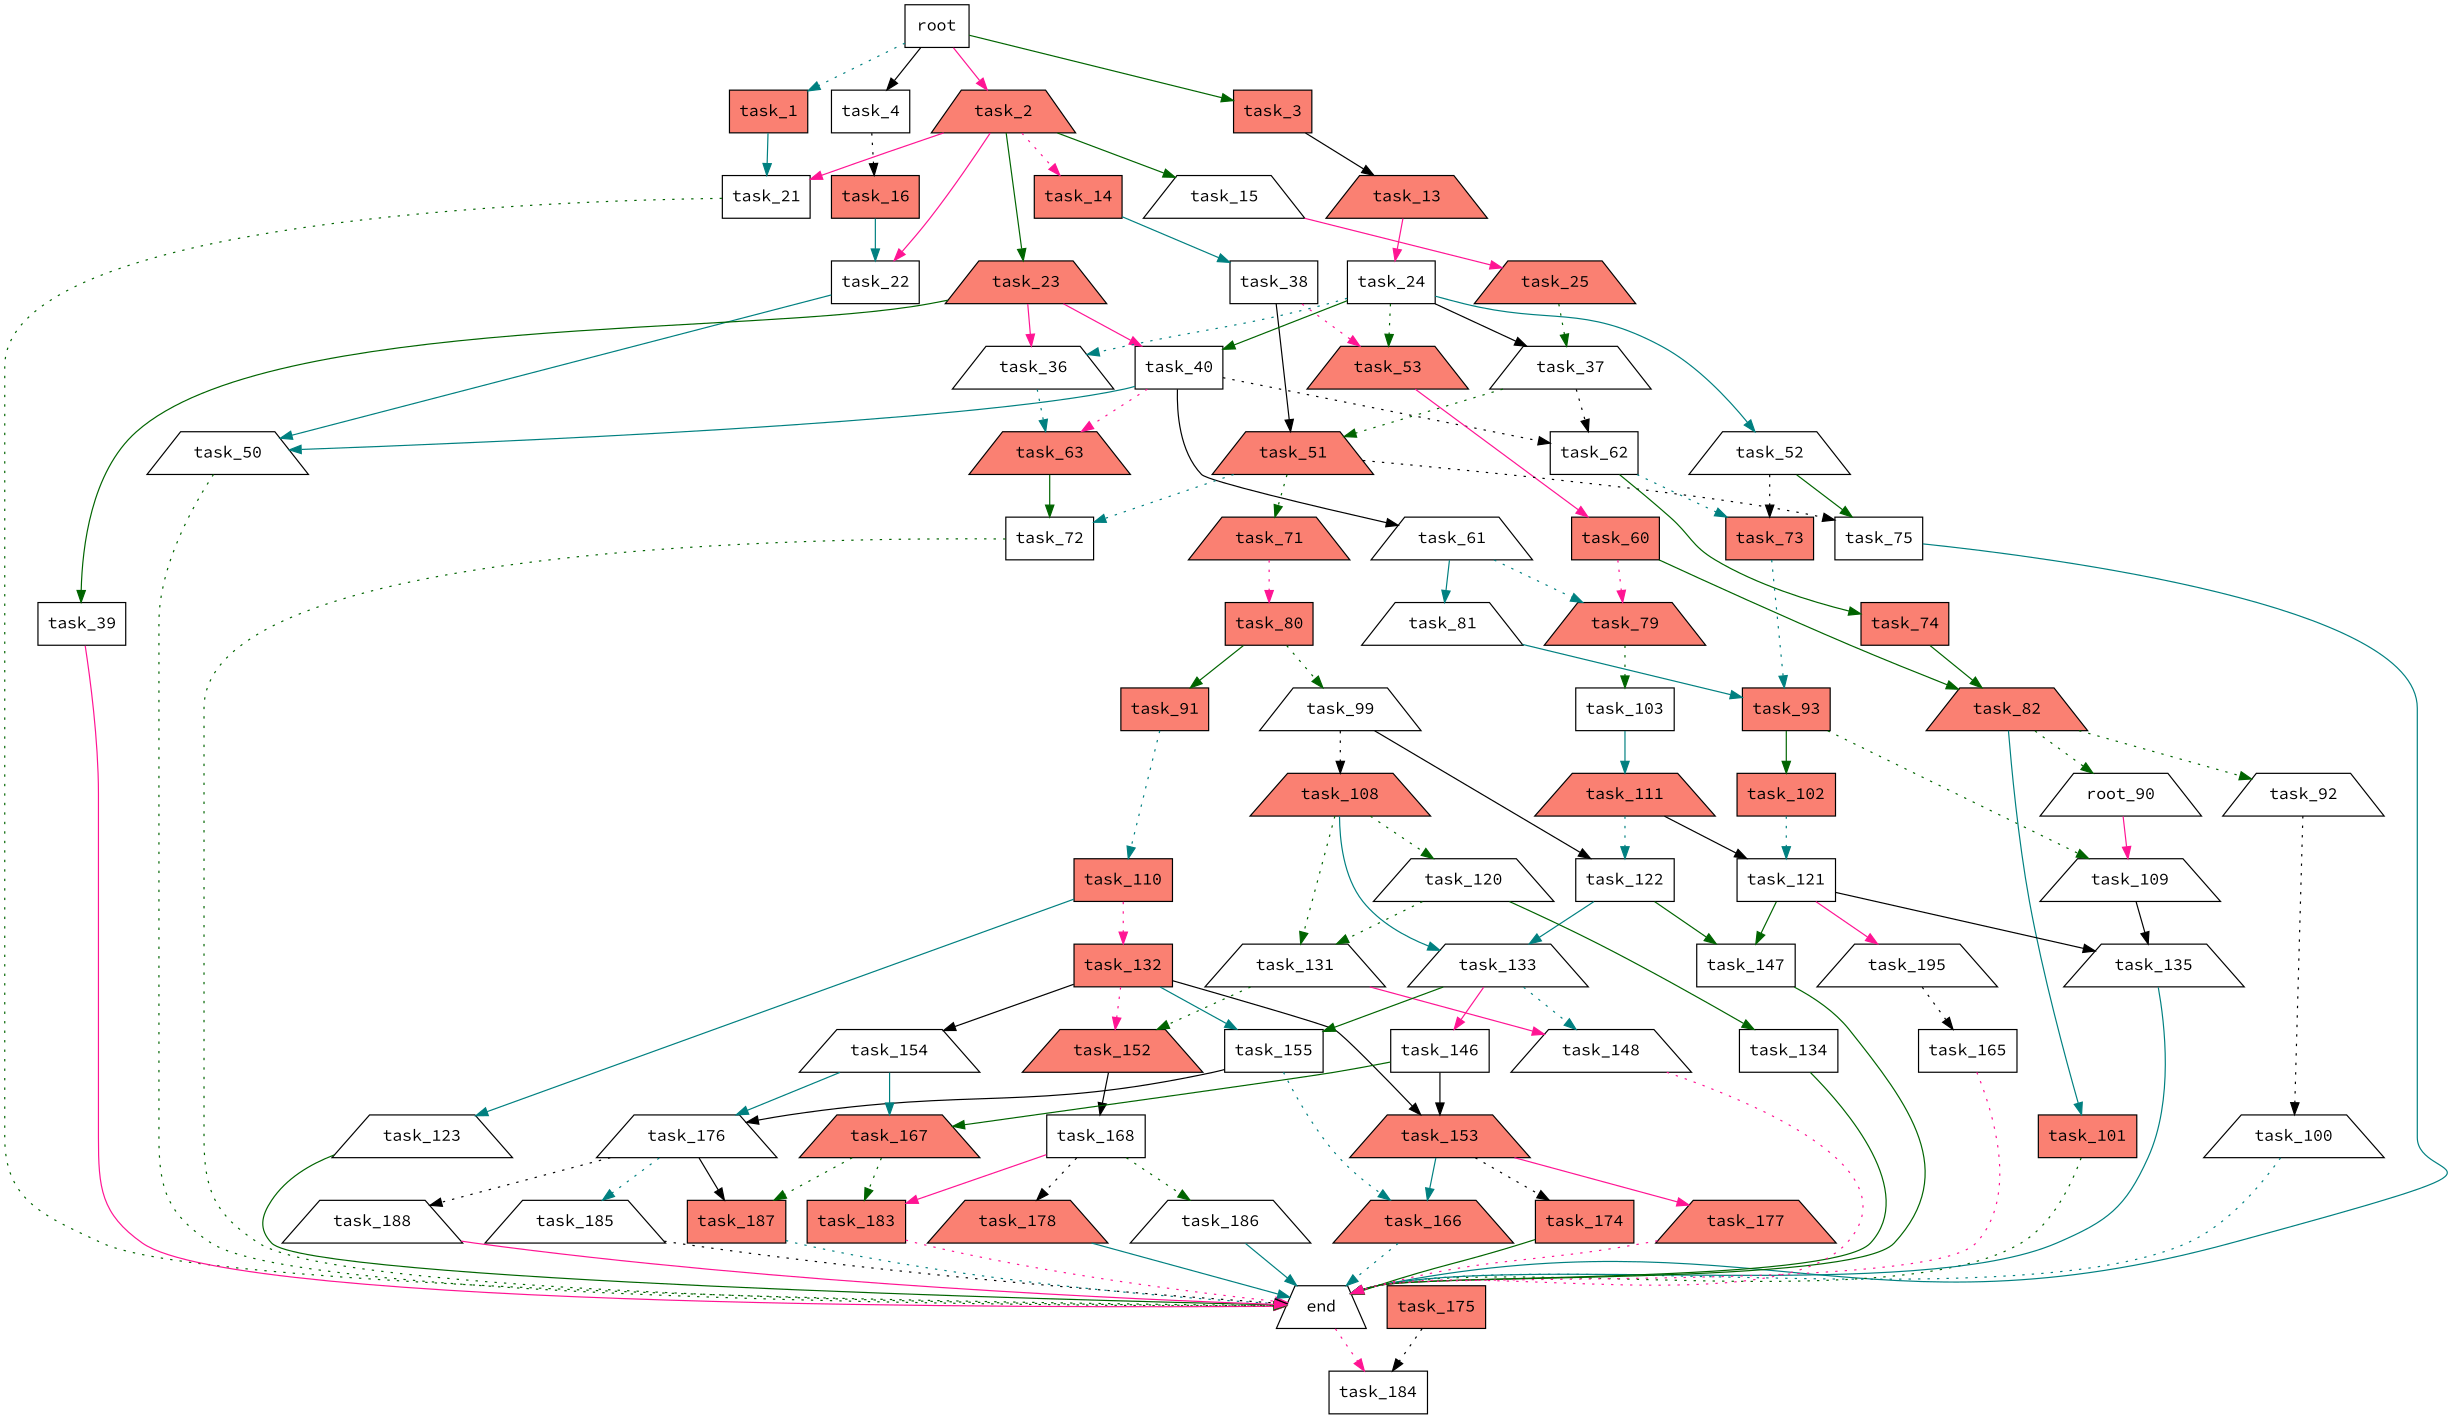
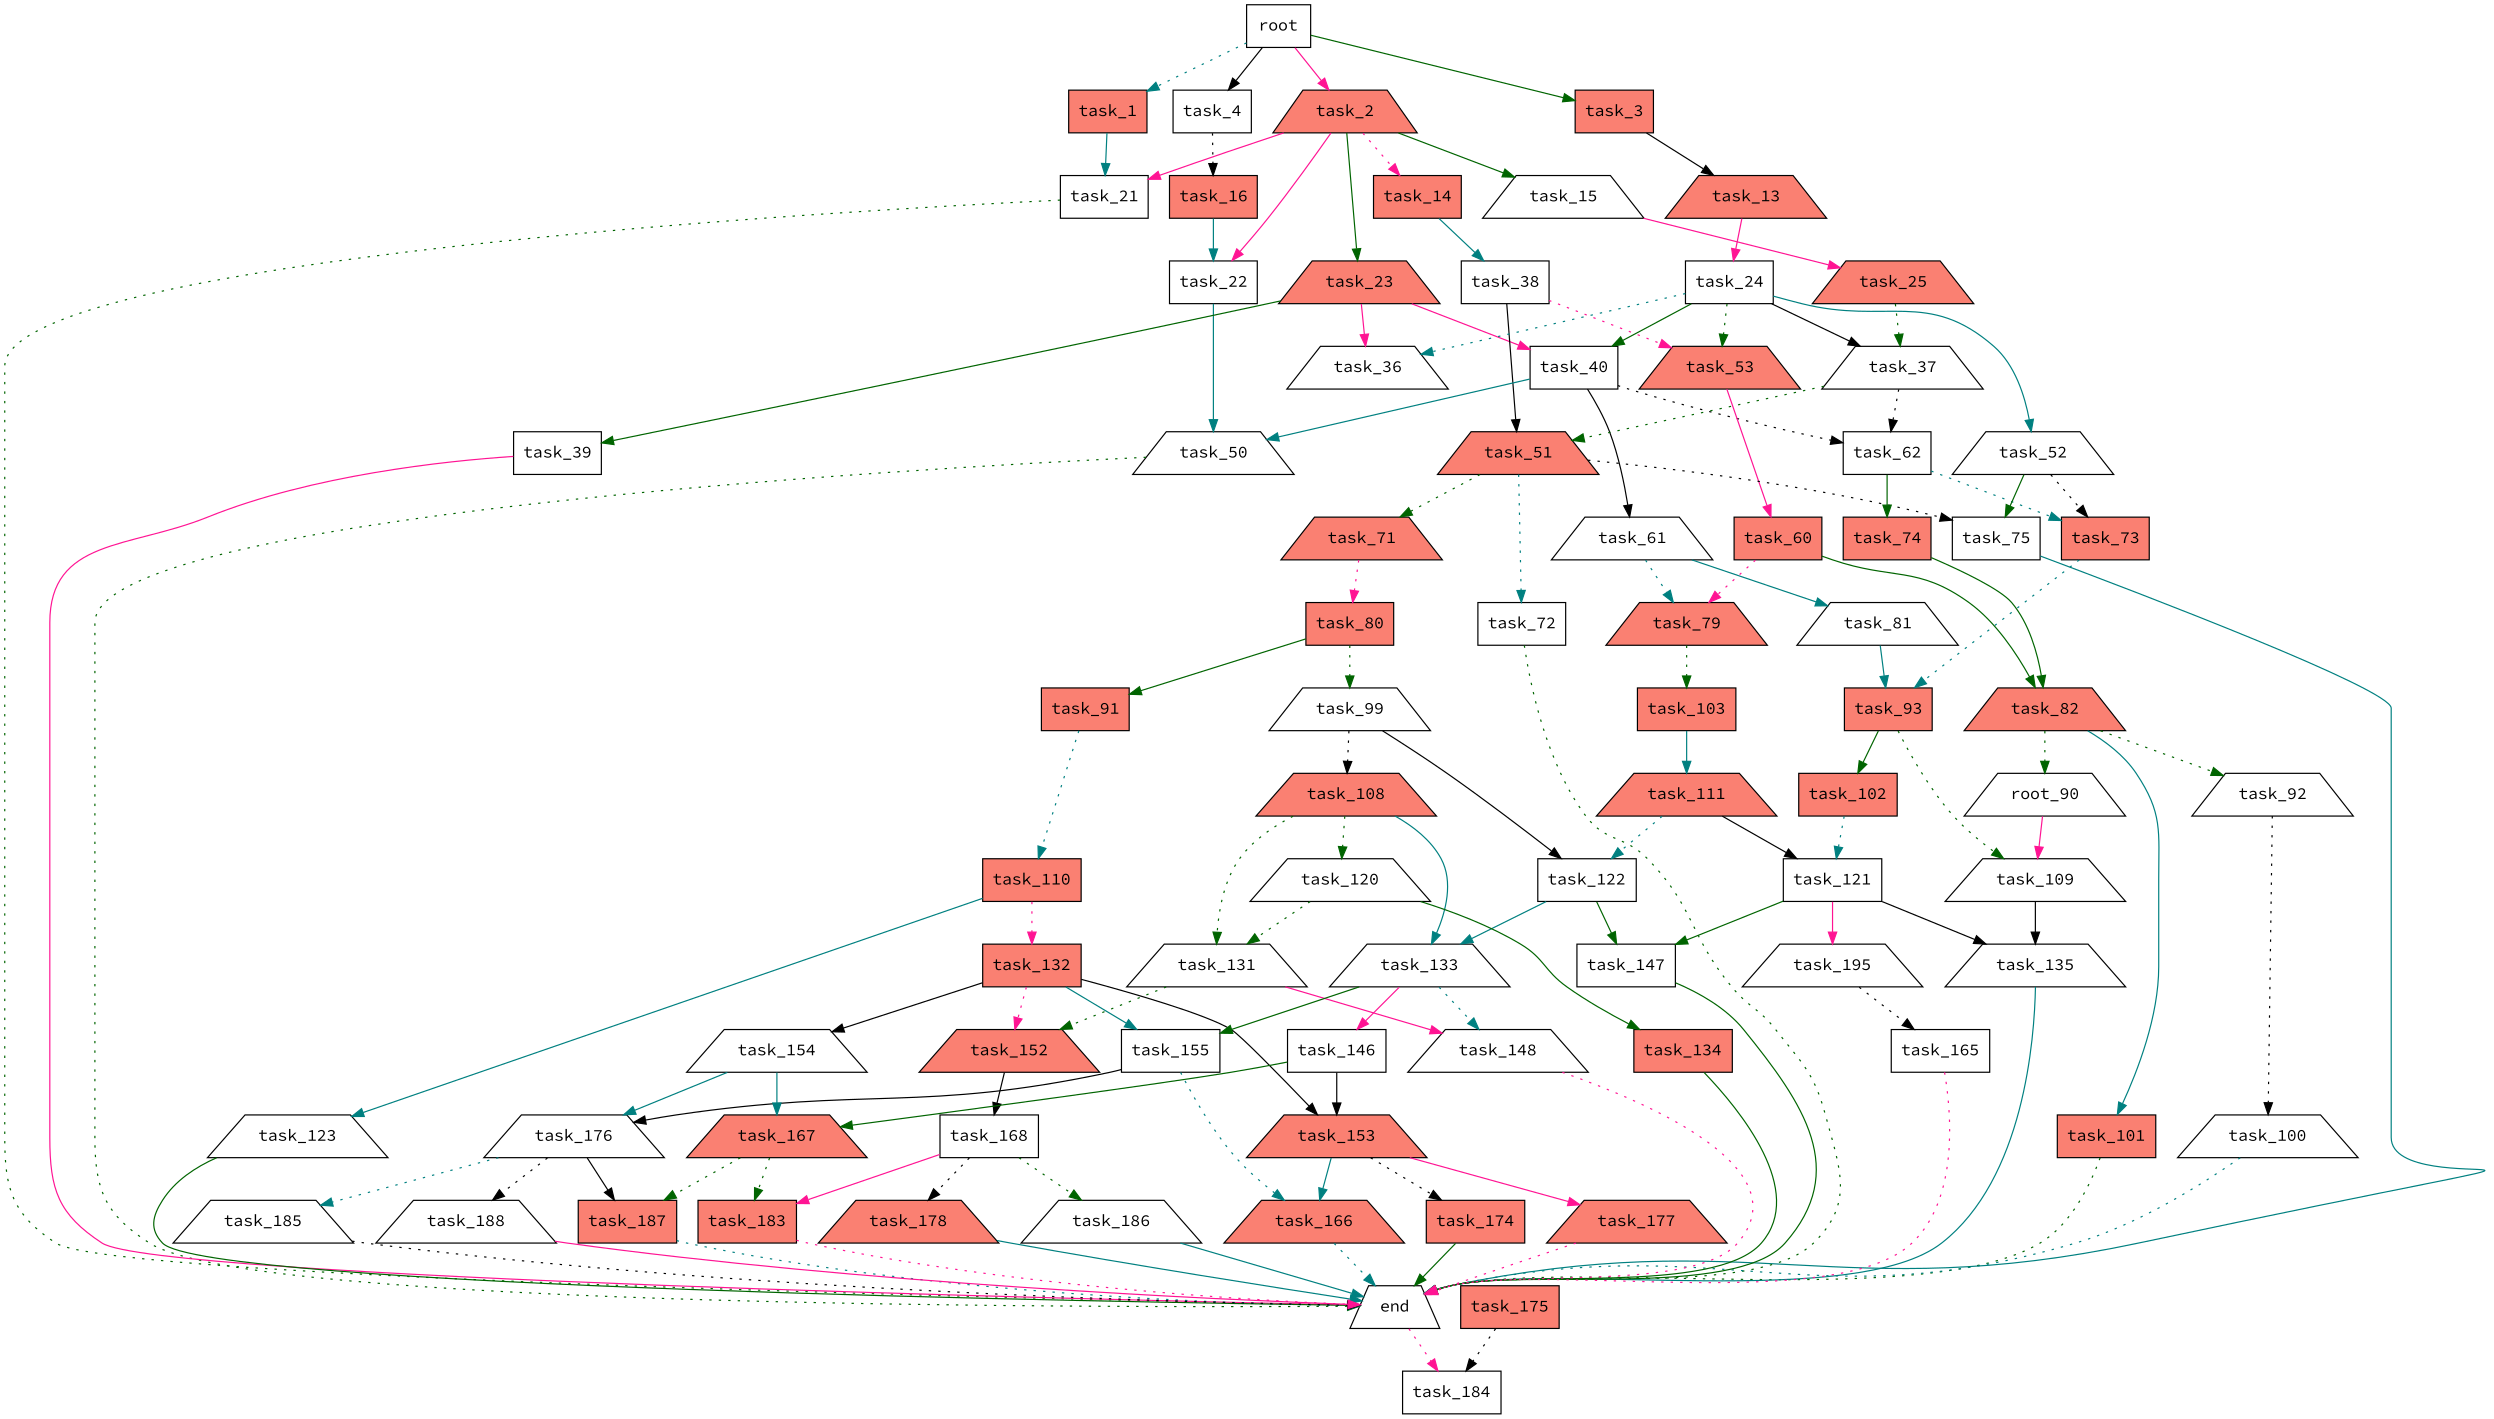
(1050, 453) -> none
(1625, 709) -> (1687, 709)
(1789, 1051) -> (1683, 1051)
